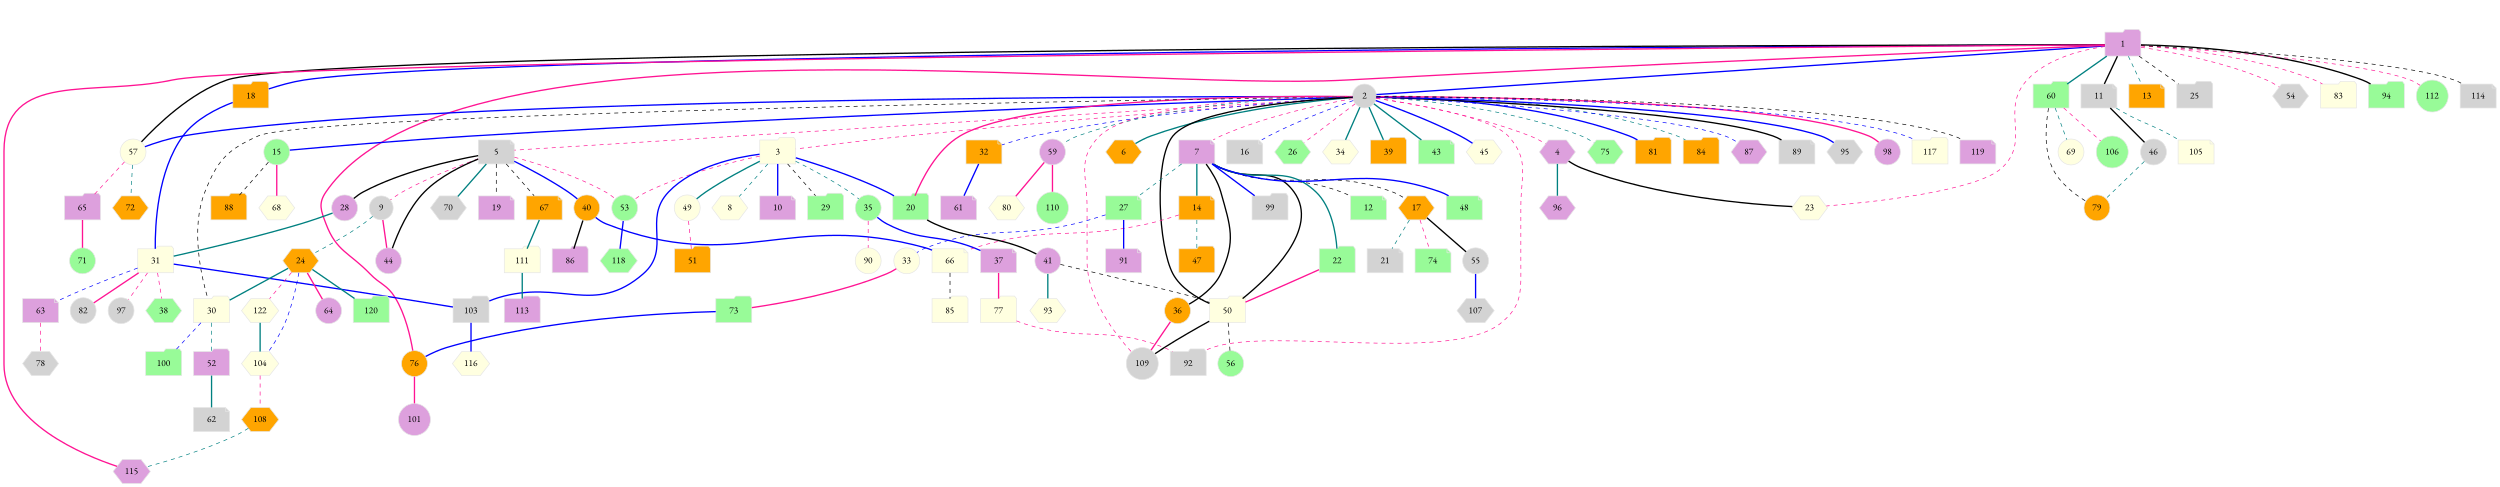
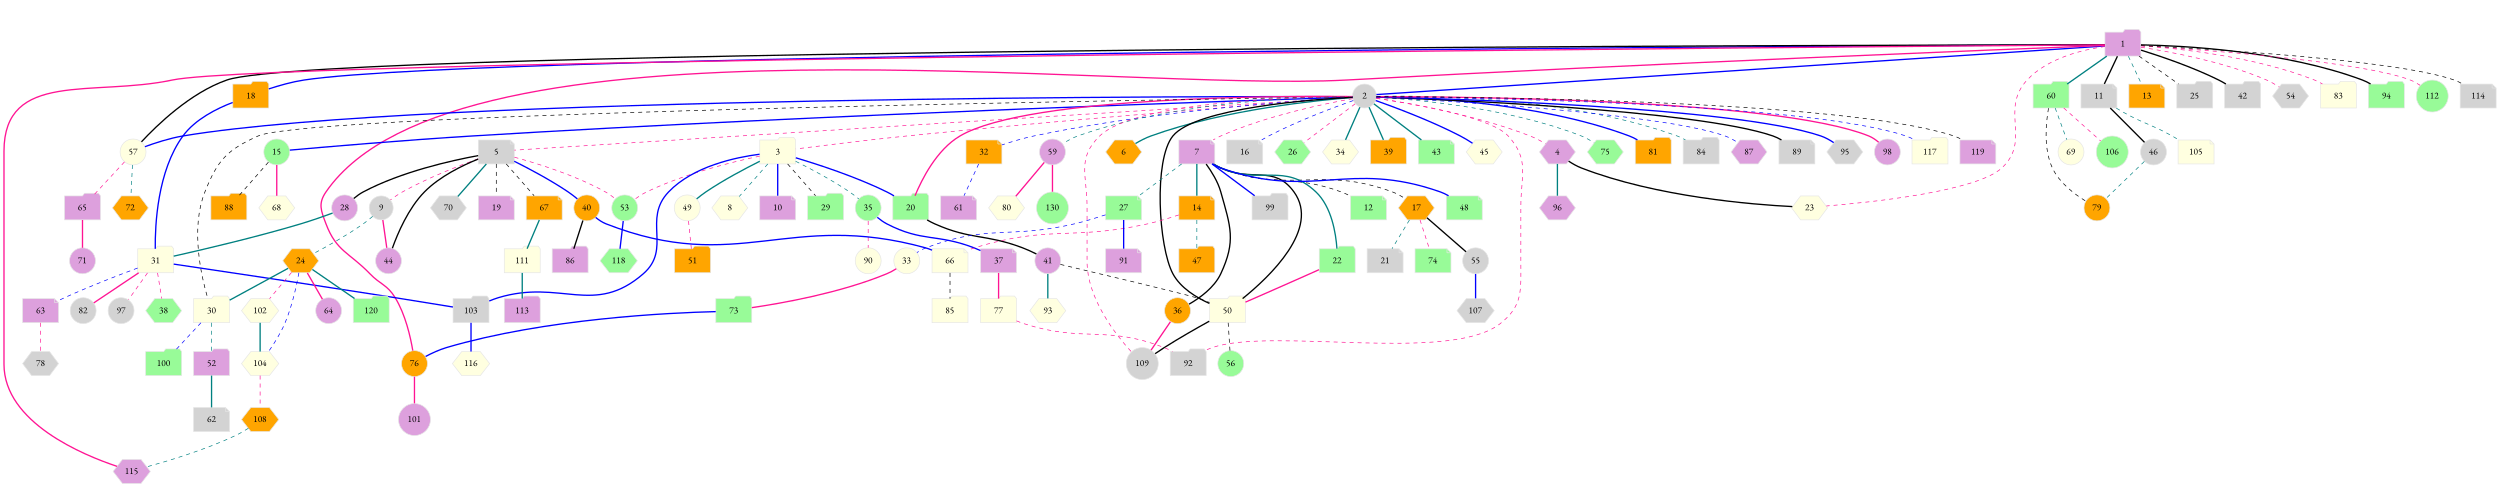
none -> (2243, 96)
(1701, 152) -> (1701, 152)
(971, 180) -> (971, 180)
(1052, 208) -> (1052, 208)
(82, 261) -> (82, 261)
(260, 311) -> (260, 311)
